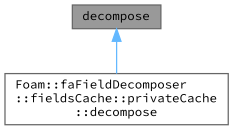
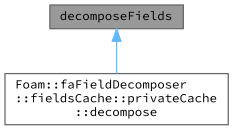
(117, 17) -> (117, 17)
